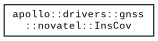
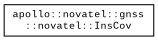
(79, 20) -> (79, 20)
